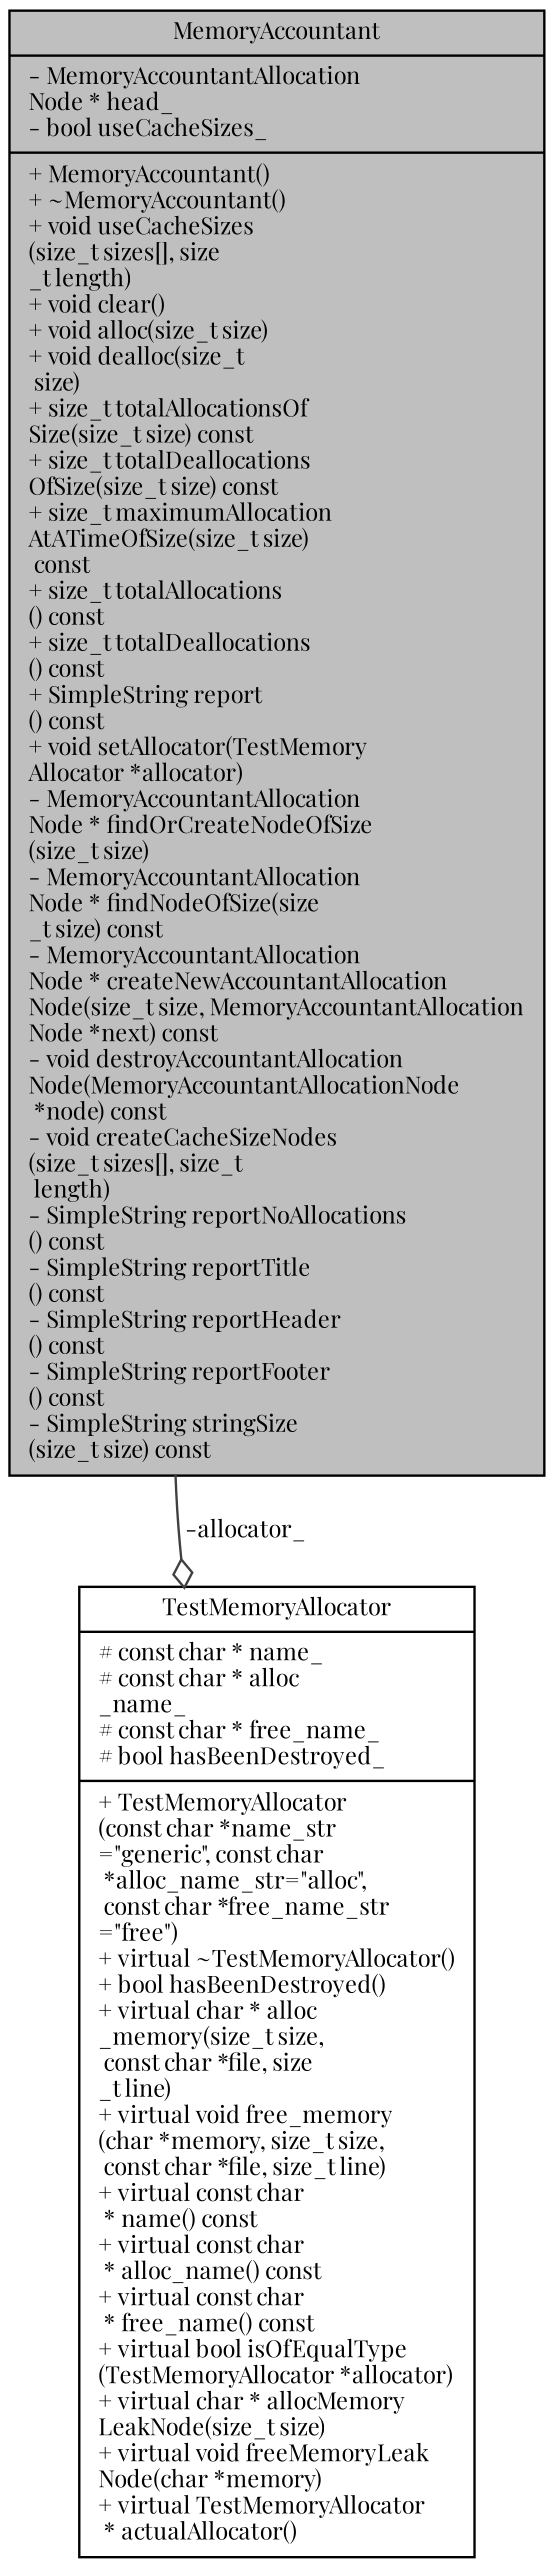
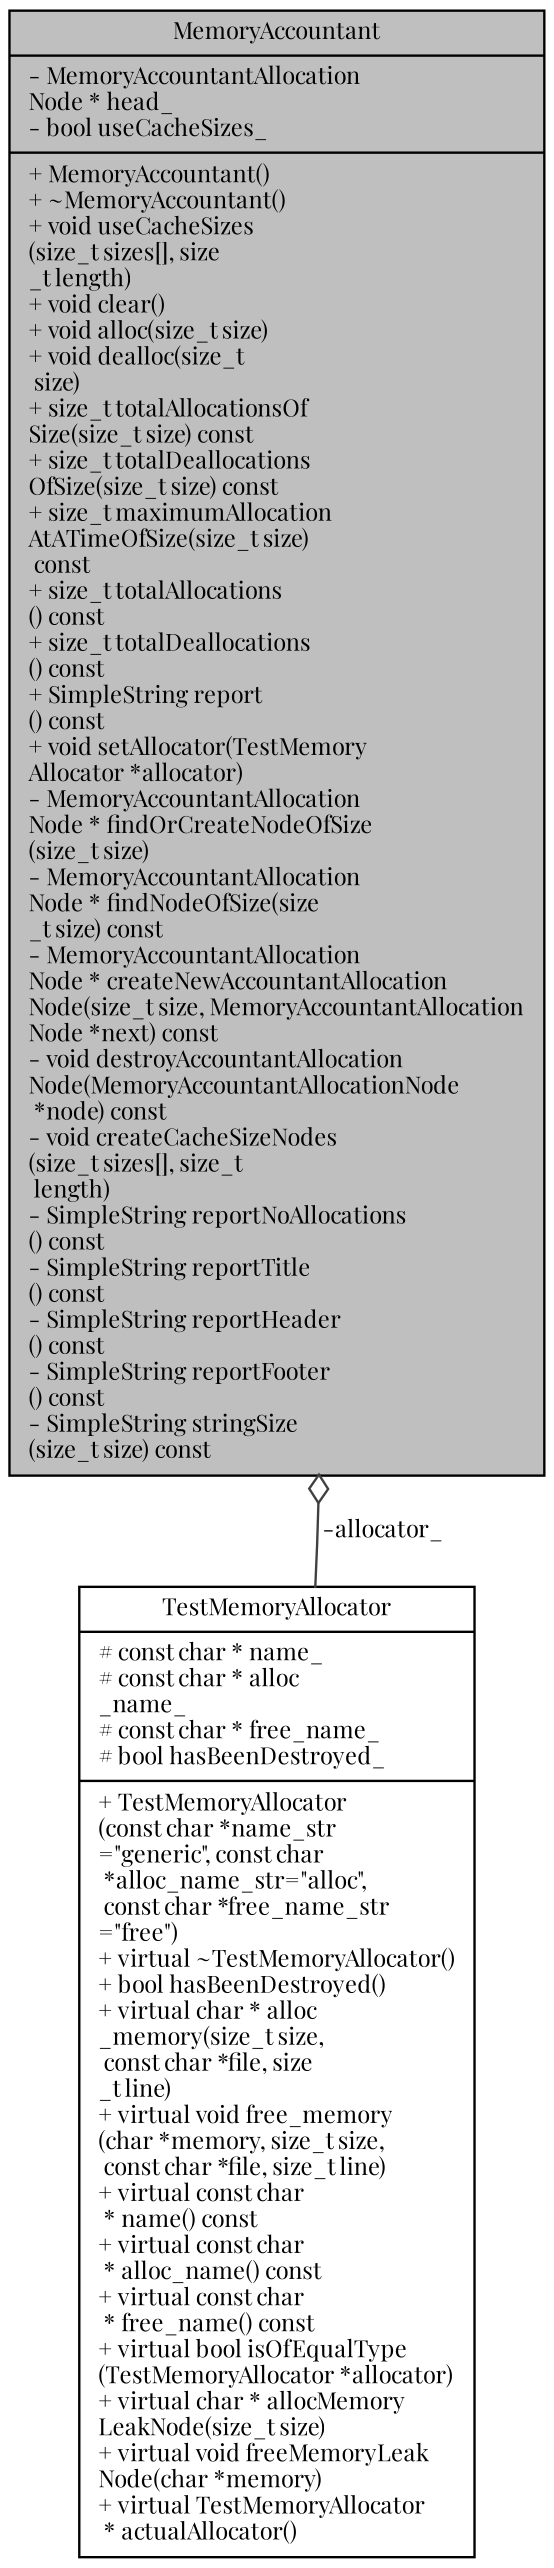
(178, 1517) -> (317, 1546)
